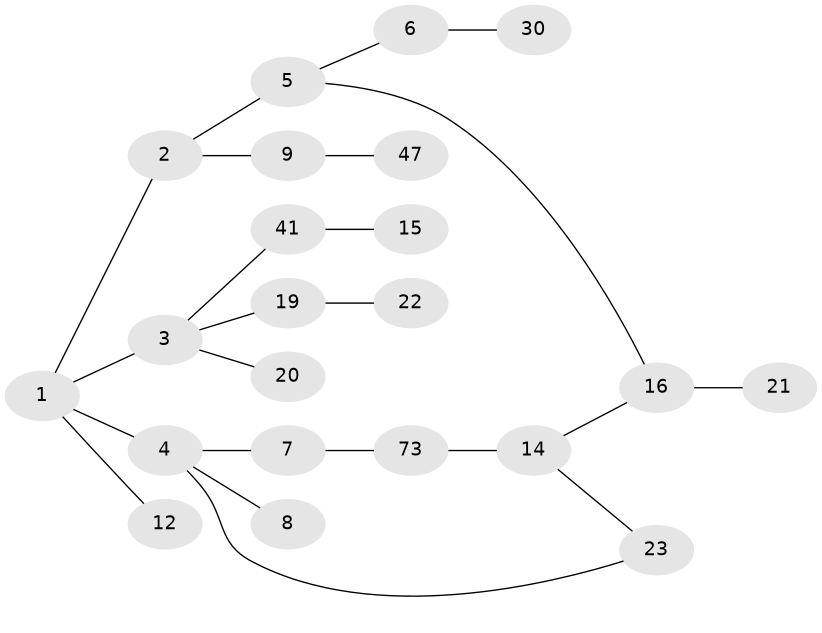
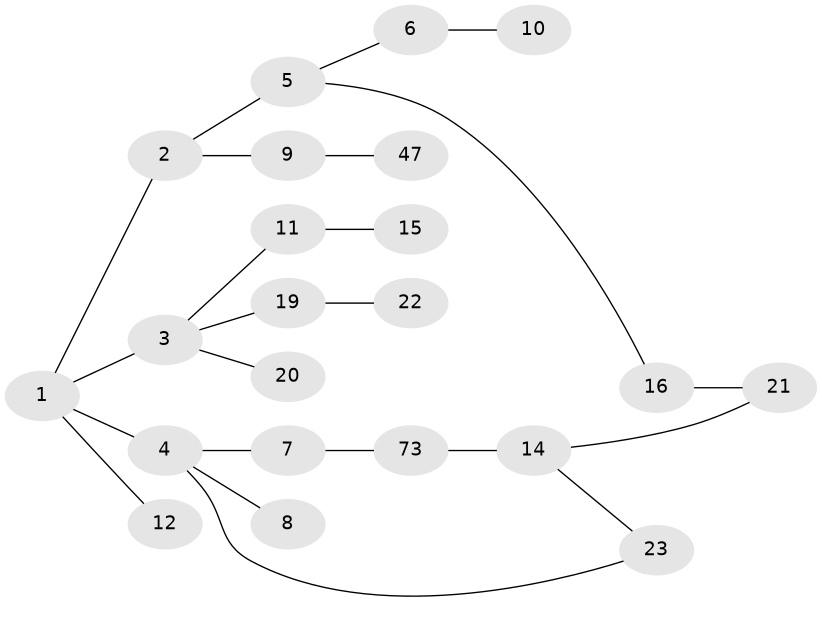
(534, 30) -> (534, 30)
(288, 229) -> (288, 229)
(595, 419) -> (662, 433)
